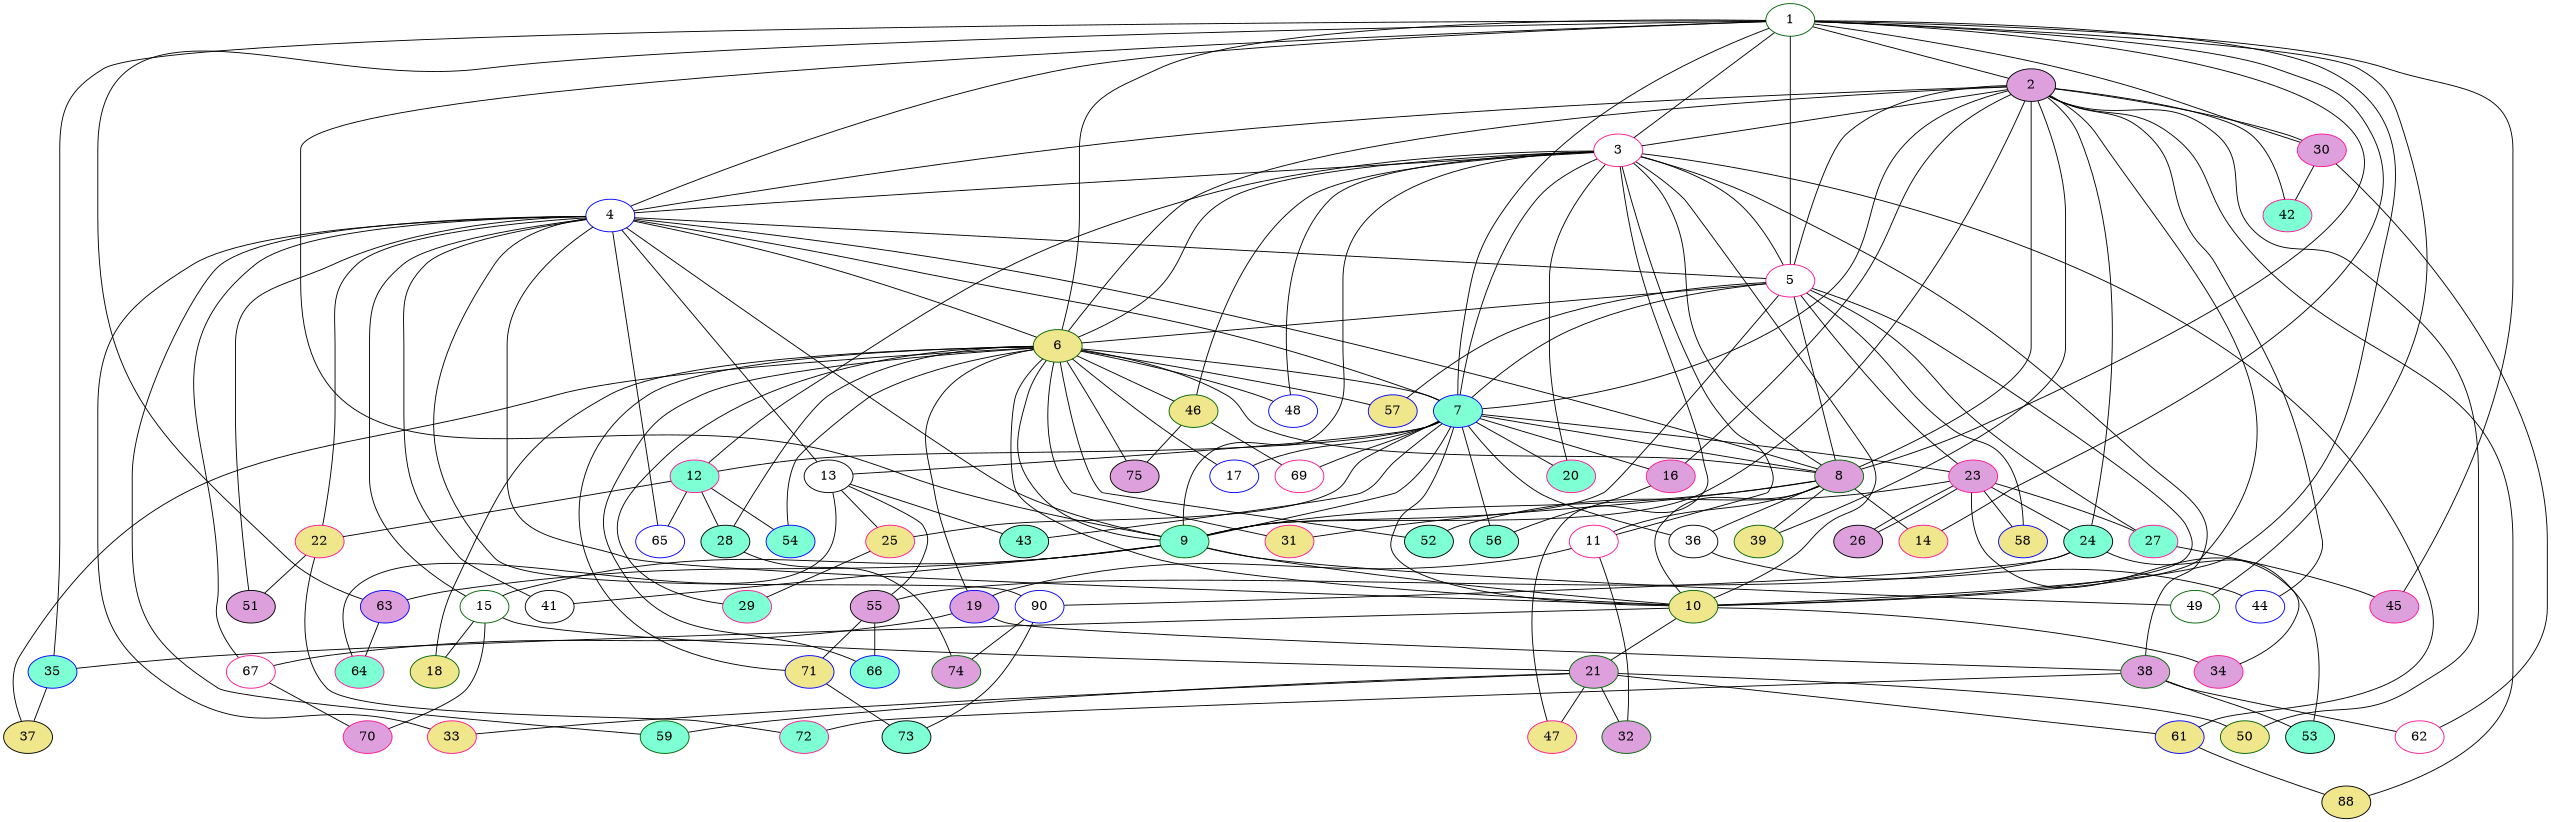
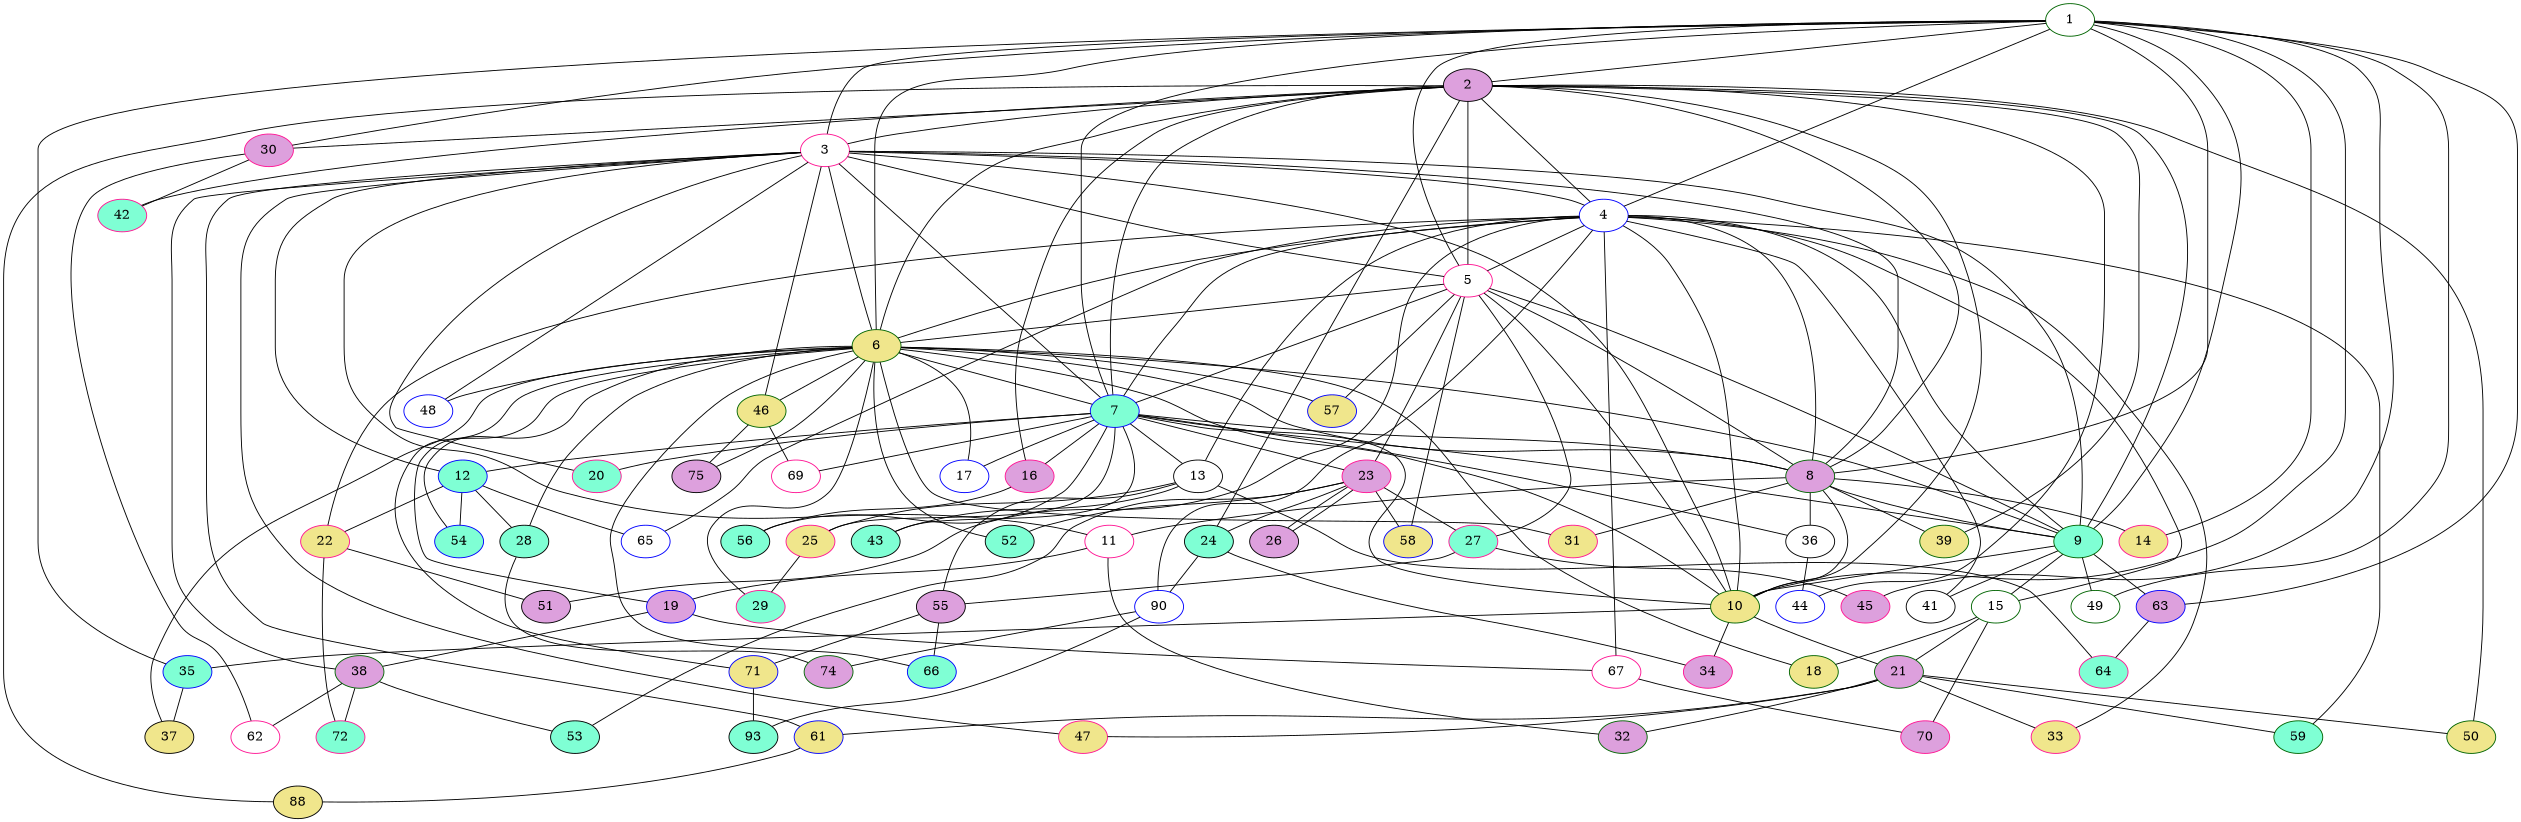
(695, 476) -> (463, 476)
(1514, 584) -> (1211, 582)
(906, 737) -> (753, 737)
